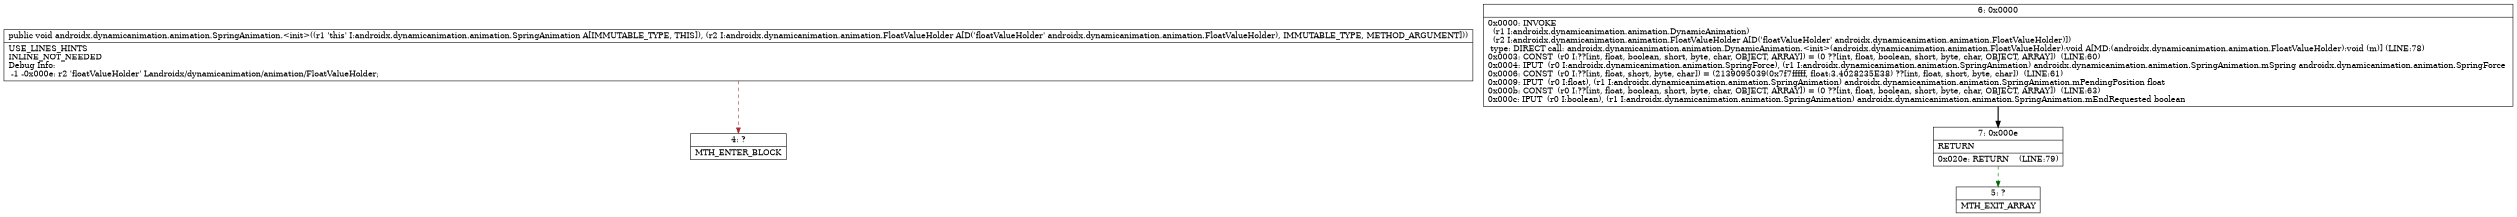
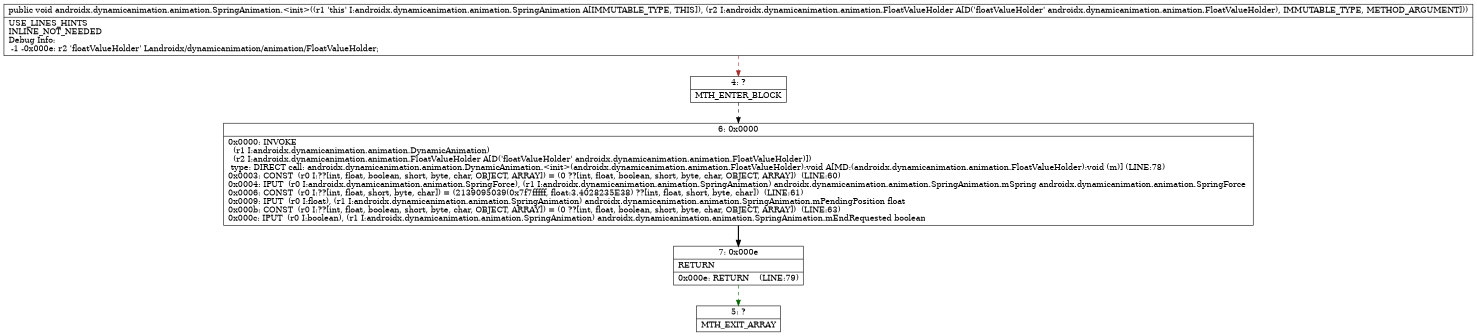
none -> (738, 110)
(1998, 159) -> (738, 278)
